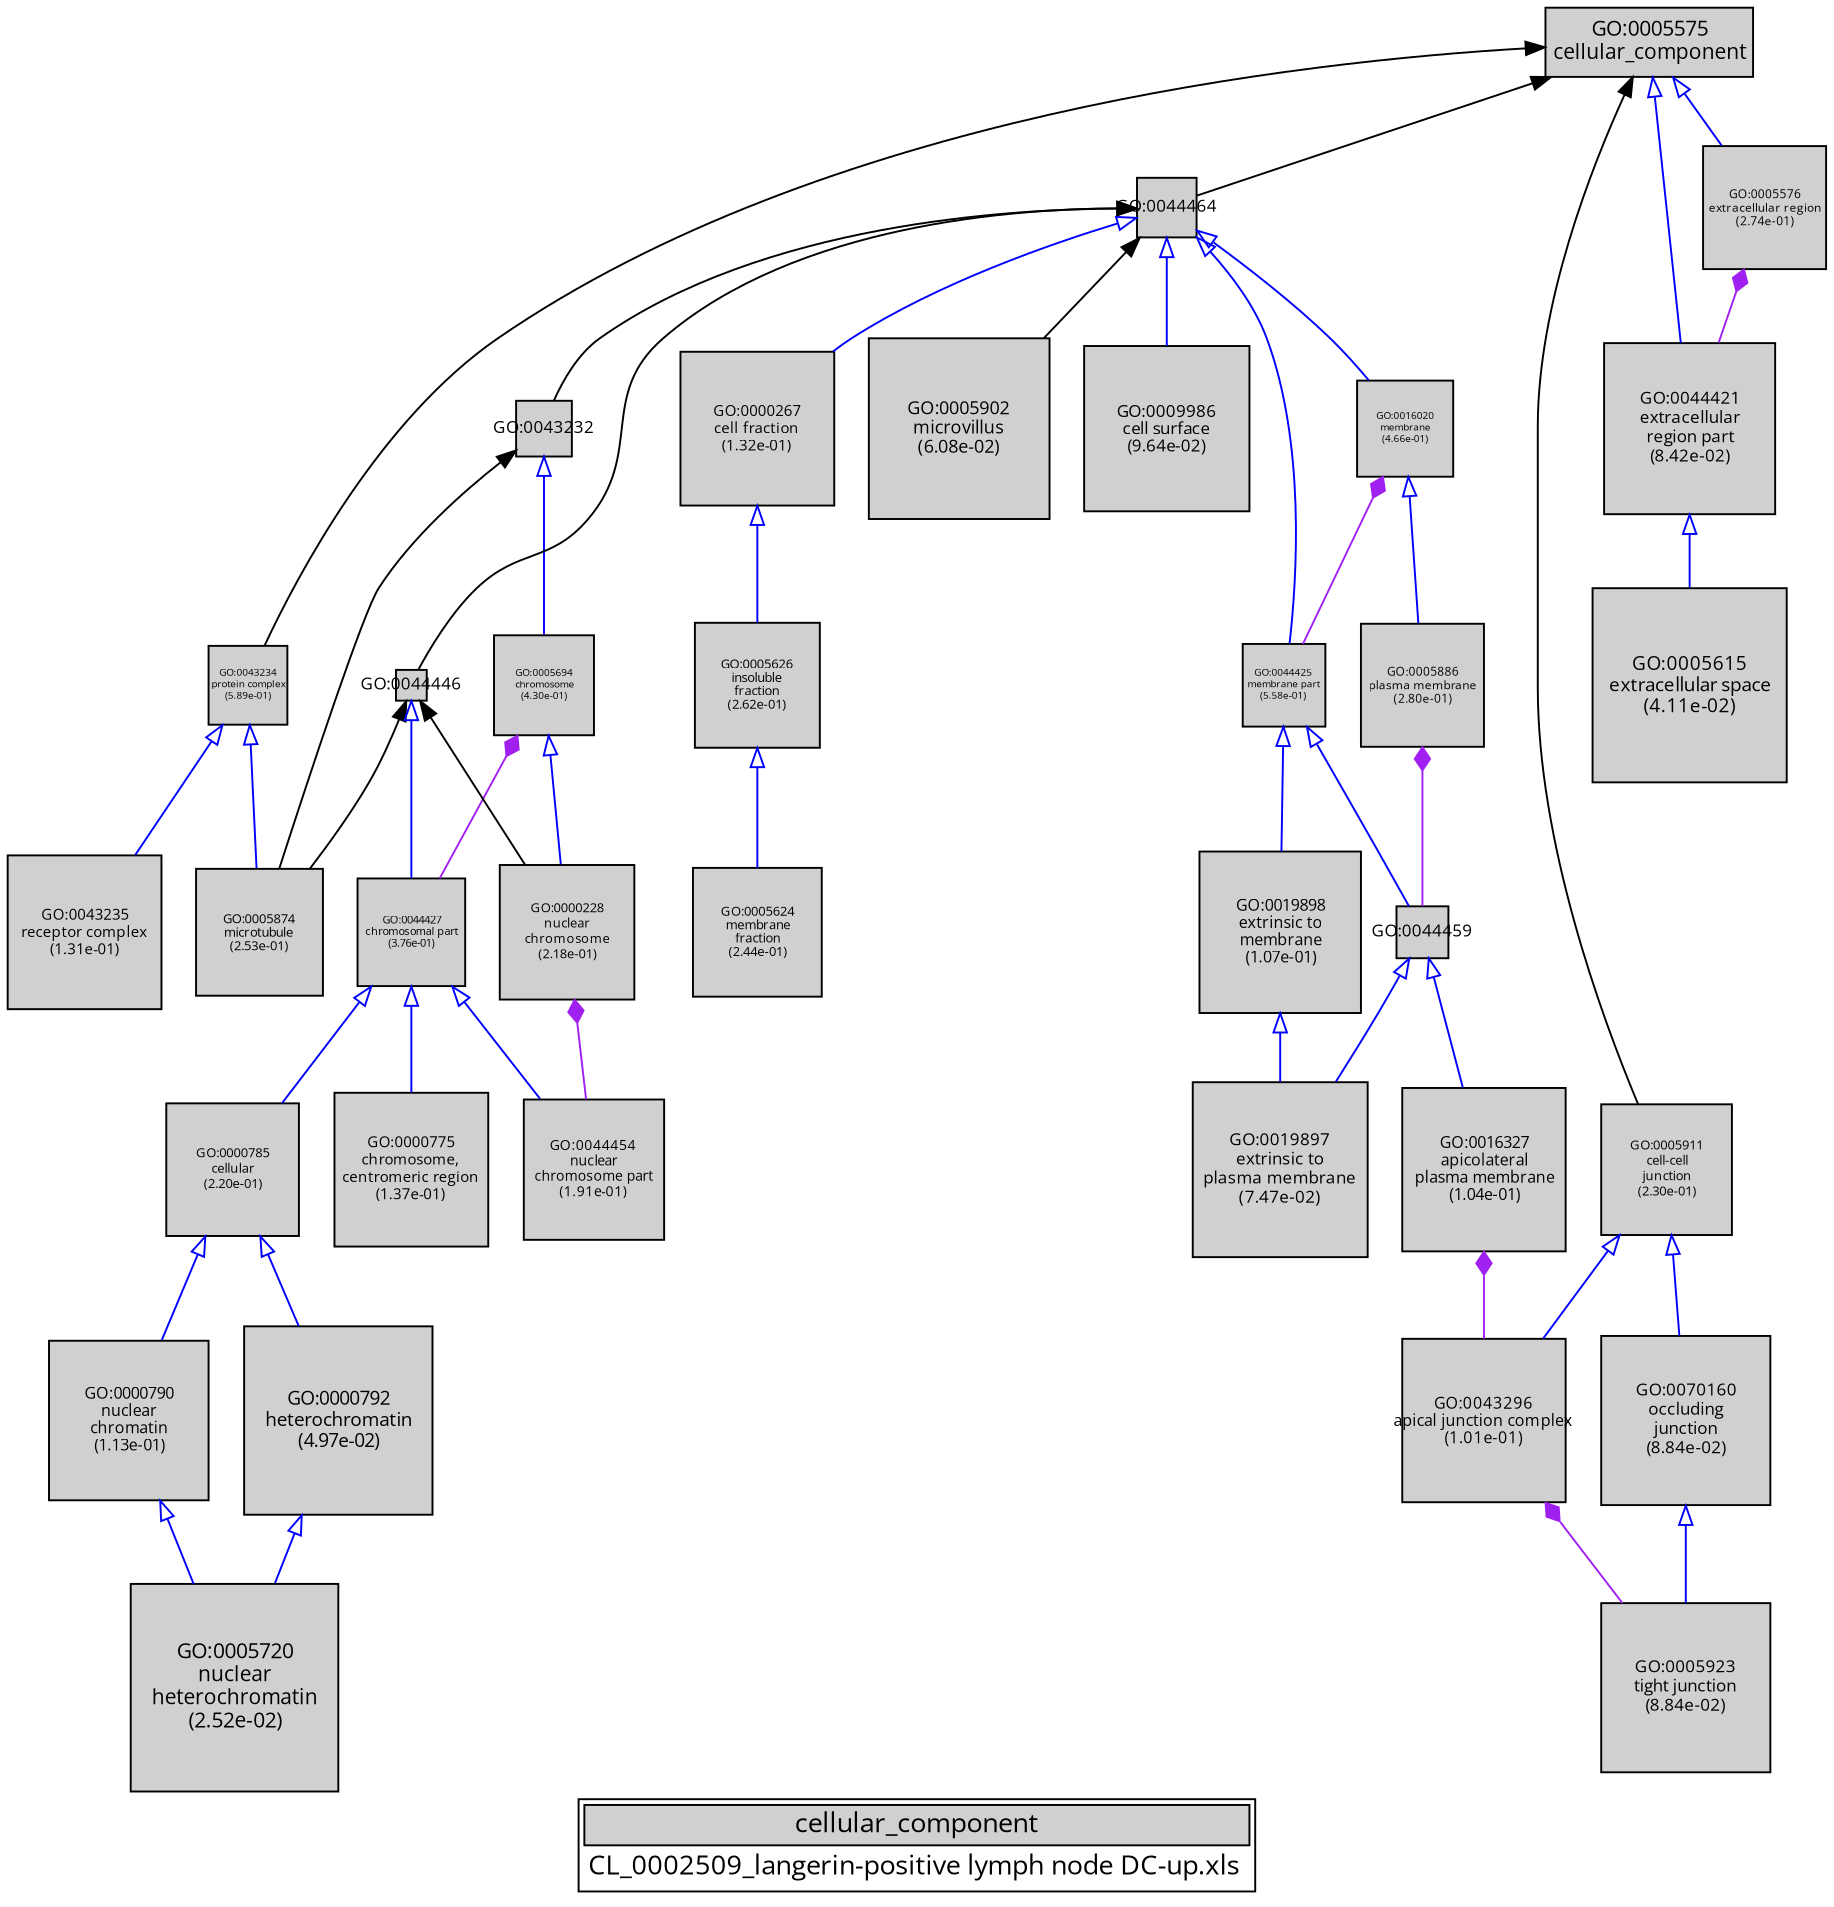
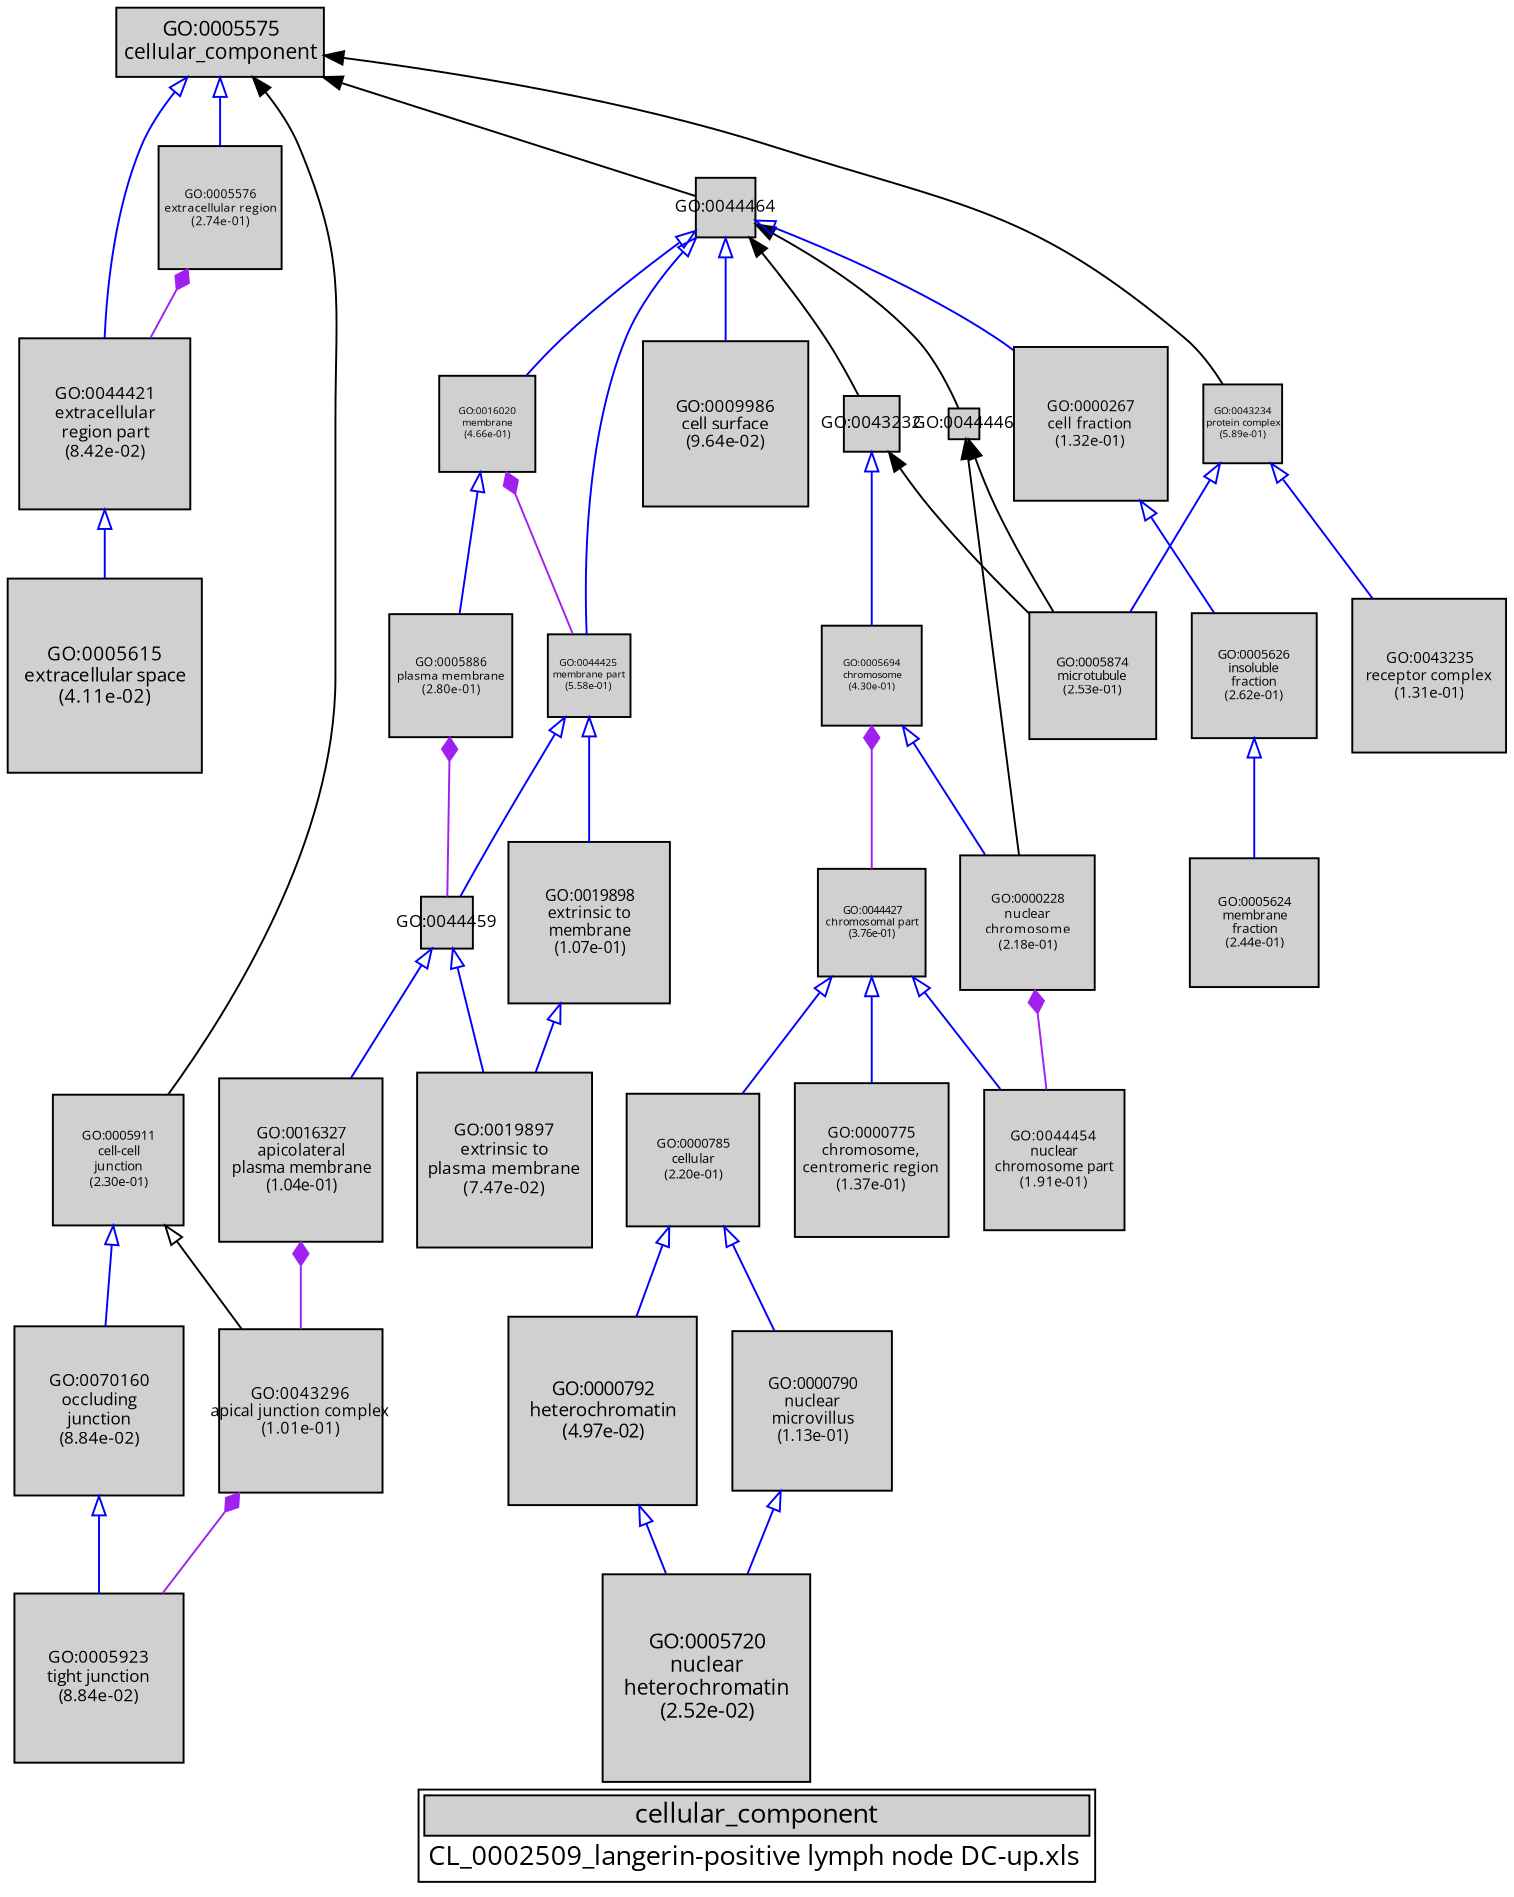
(959, 429) -> none
(411, 799) -> none
(1576, 1295) -> (209, 1285)
(130, 1429) -> (813, 1419)
